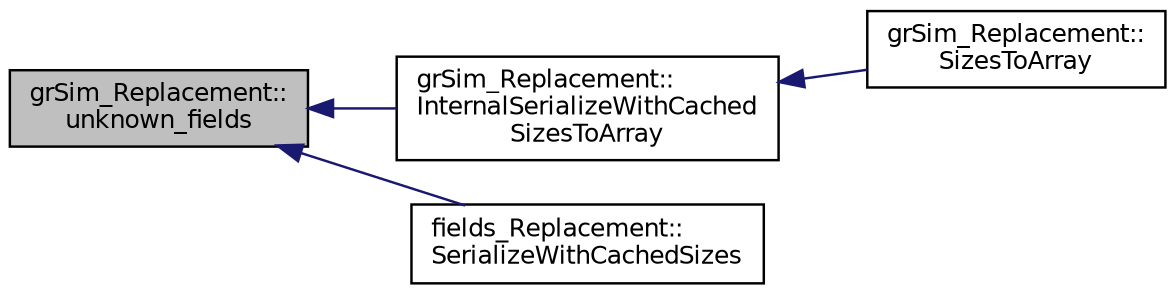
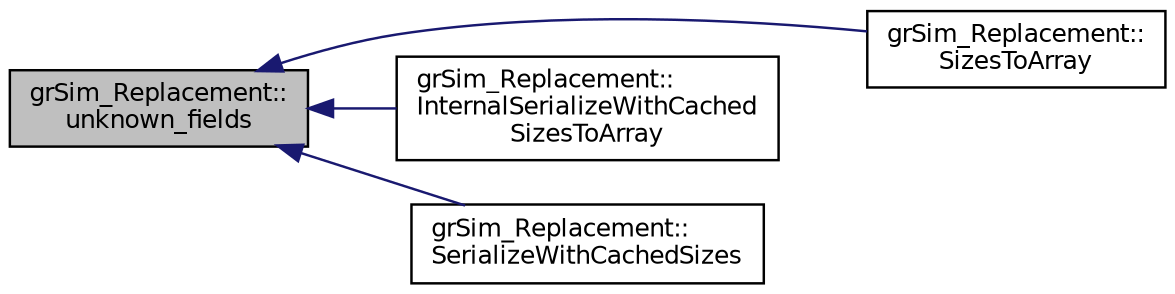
(836, 74) -> (572, 20)
(588, 244) -> (588, 244)
